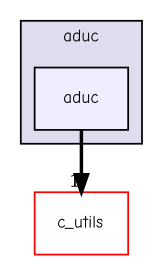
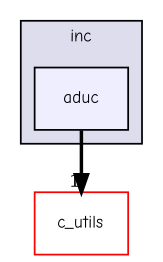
(81, 37) -> (81, 37)
